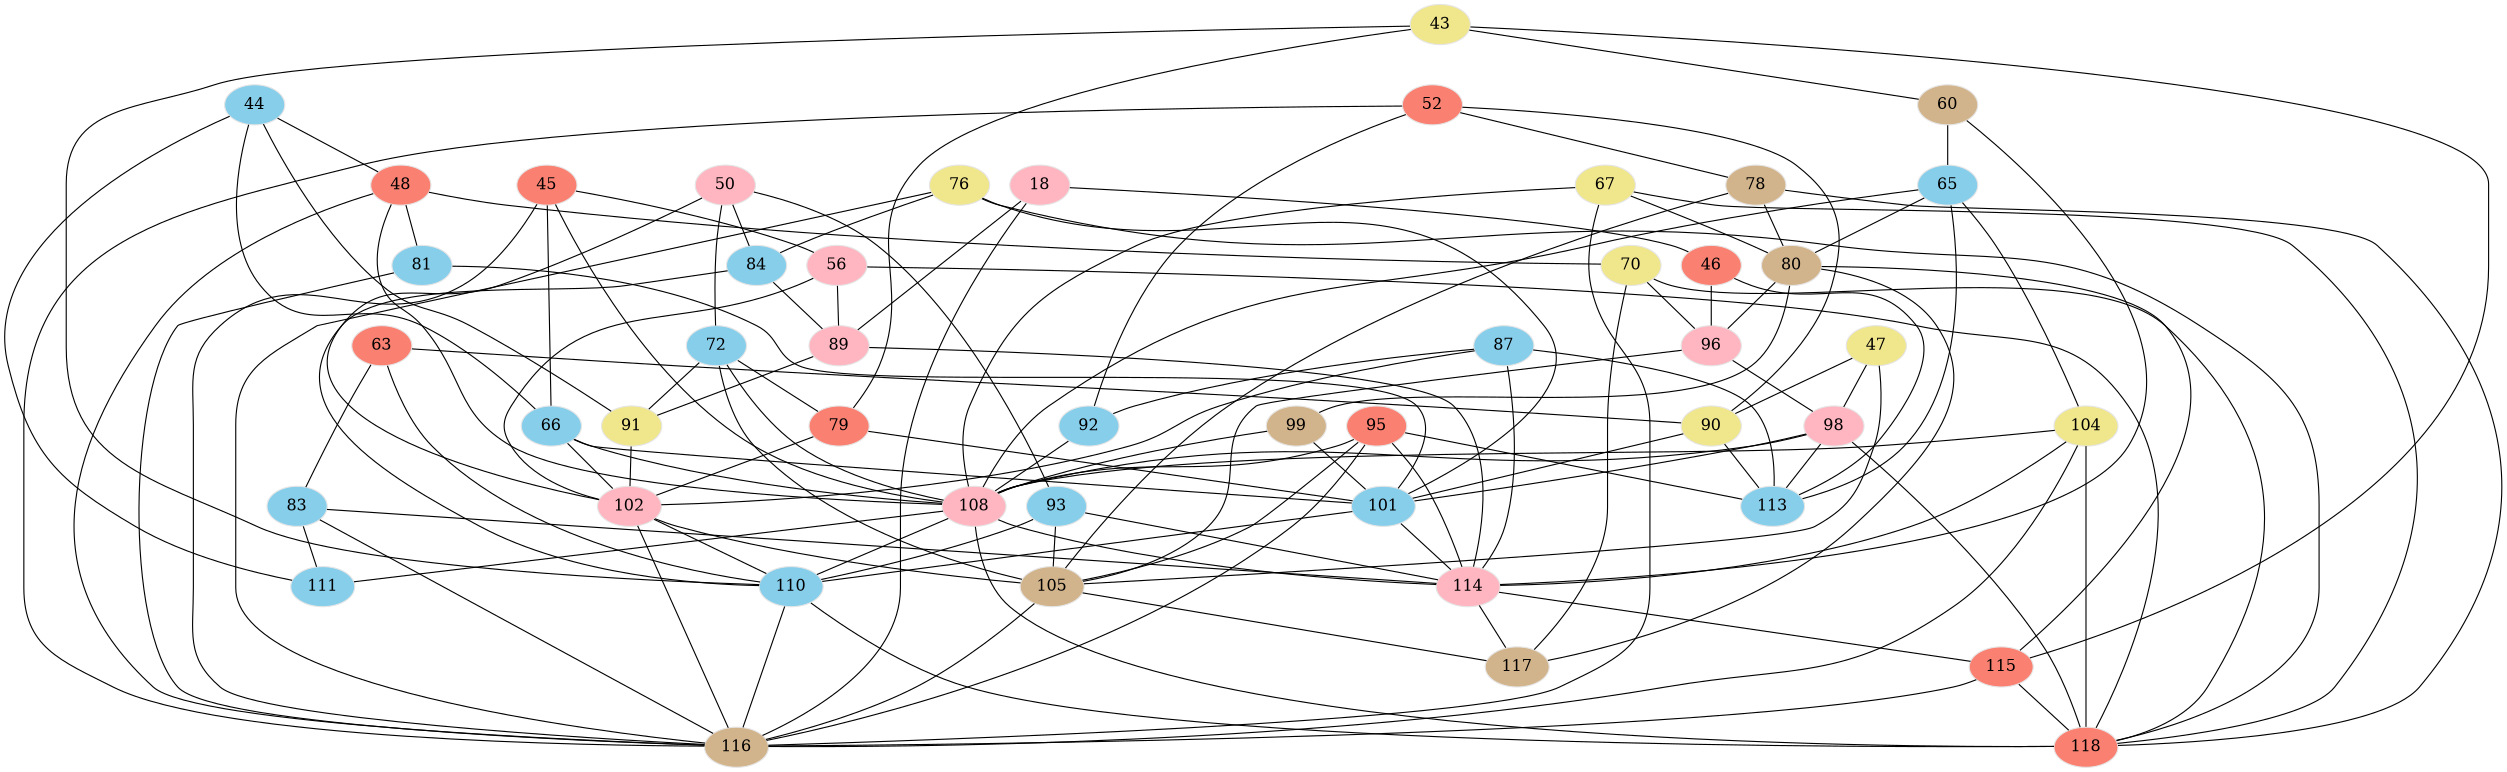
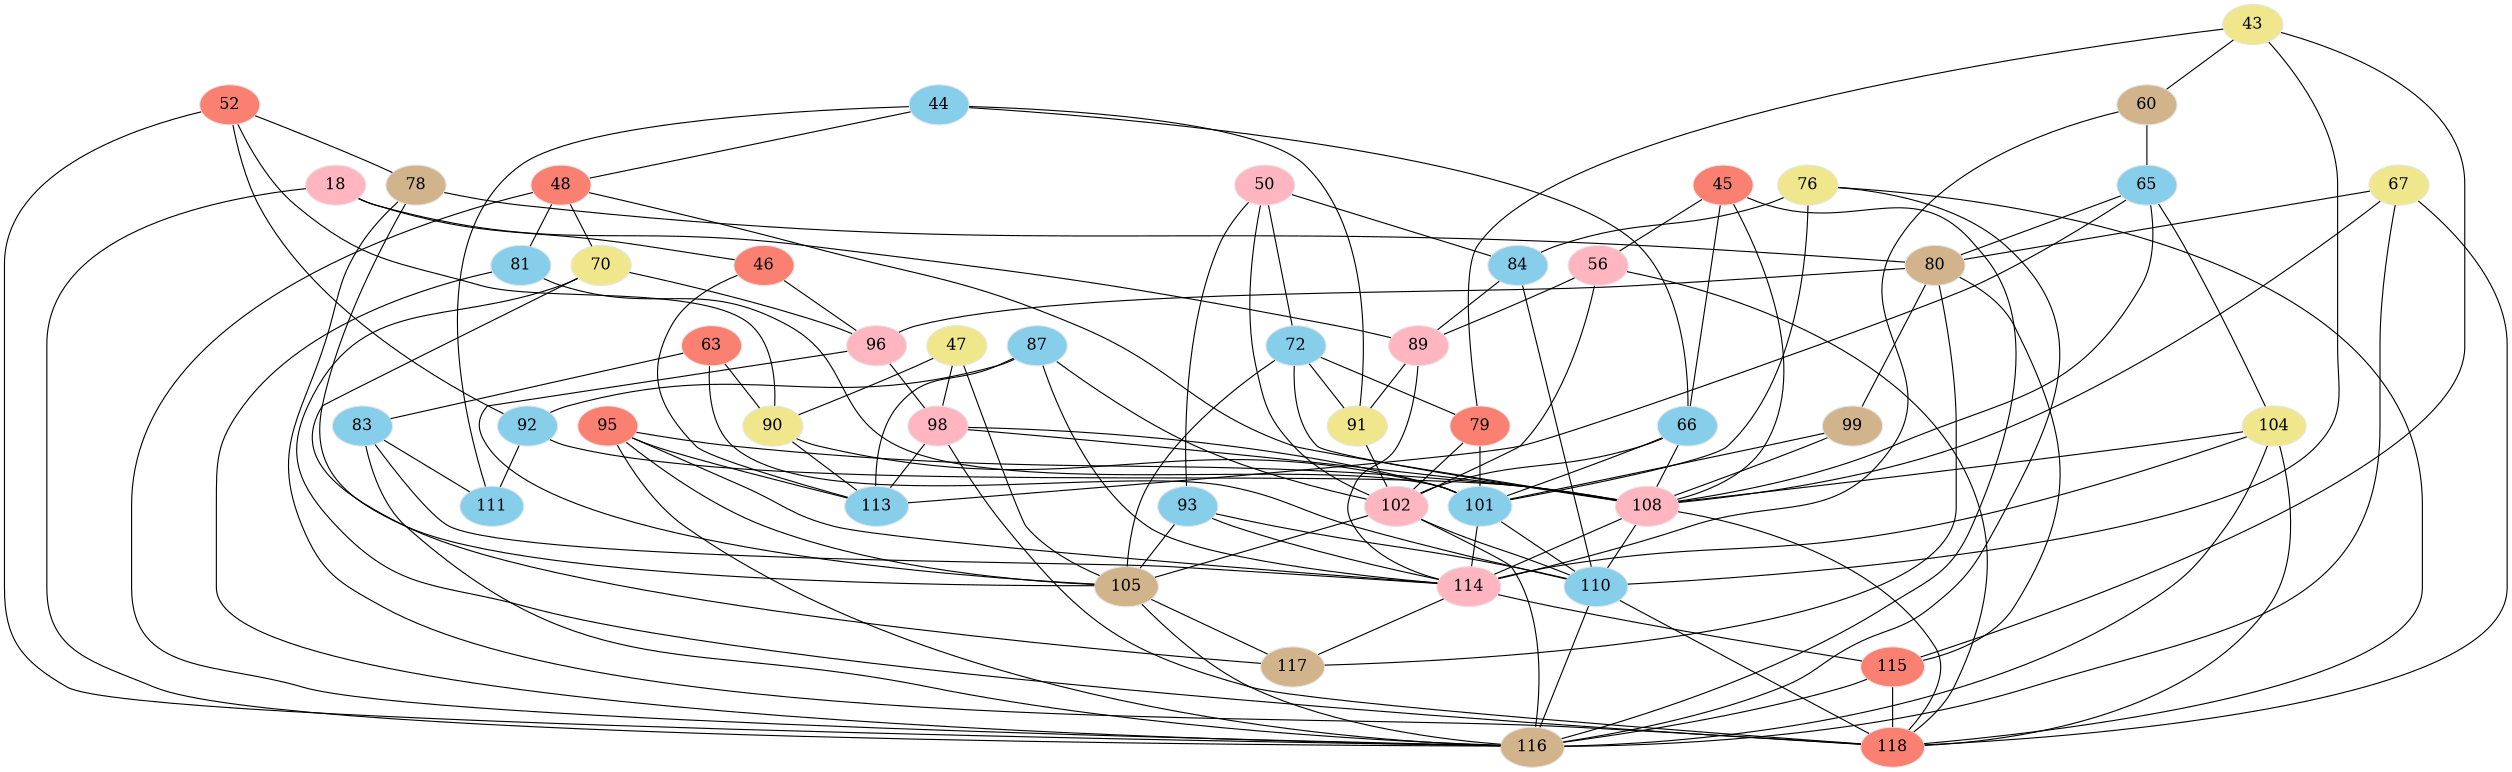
(663, 545) -> (507, 472)
